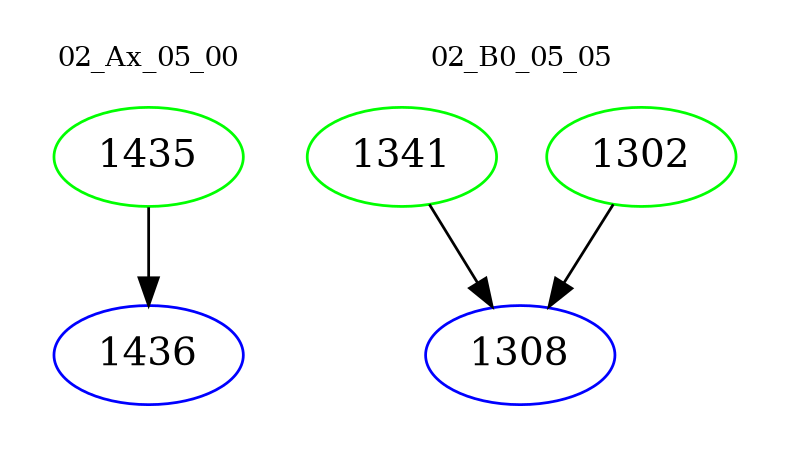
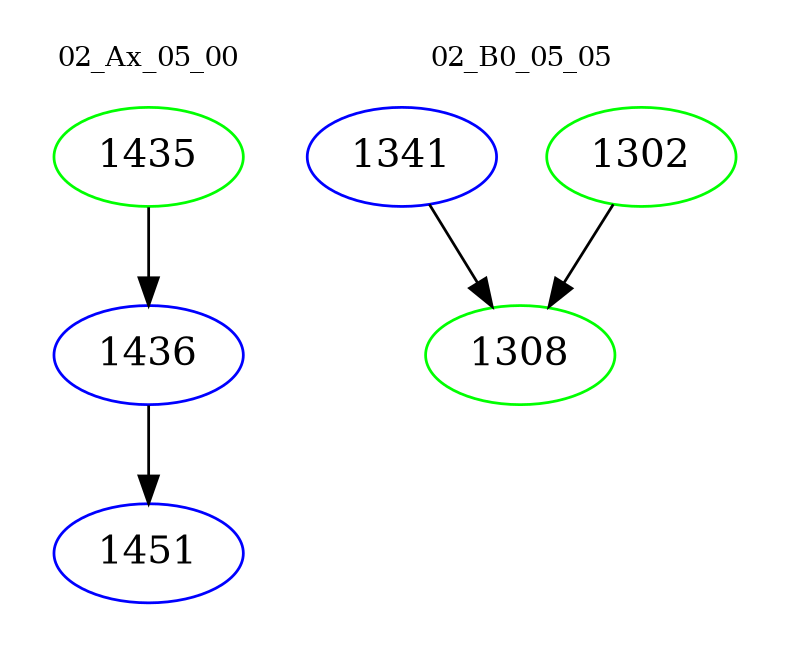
(402, 157) -> (402, 157)
(520, 355) -> (520, 355)
none -> (149, 553)
